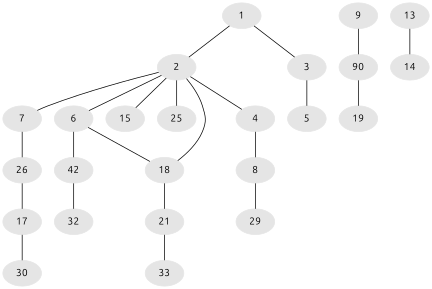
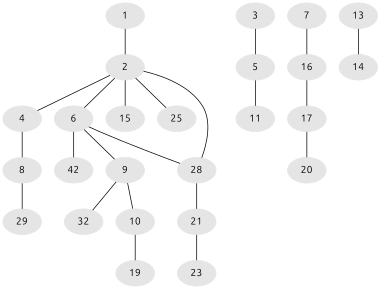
(274, 42) -> none
(358, 67) -> (135, 222)
(97, 89) -> none
none -> (255, 119)
none -> (99, 144)
(22, 170) -> (307, 67)
(165, 170) -> (197, 170)
(74, 196) -> (104, 196)
(22, 273) -> (307, 170)
(165, 273) -> (197, 273)
